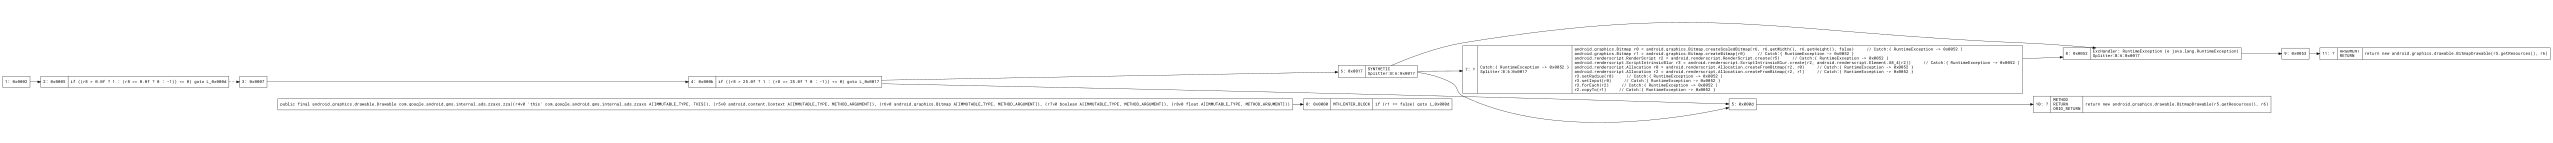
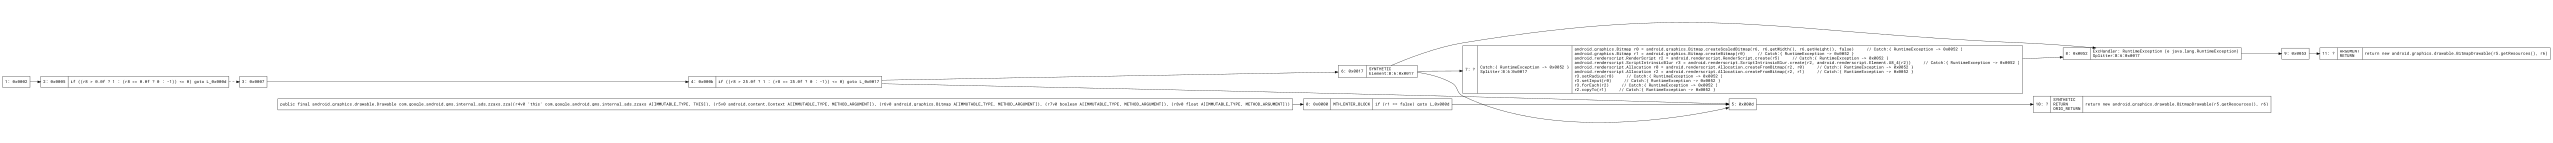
(1391, 73) -> (1391, 73)
(2061, 100) -> (2064, 100)
none -> (1589, 104)
